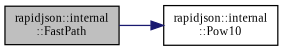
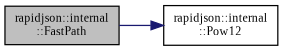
(221, 25) -> (221, 25)
